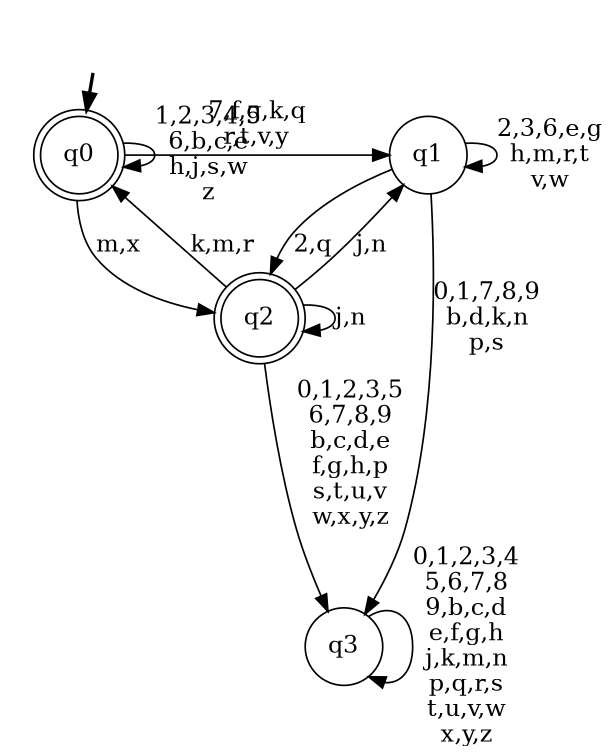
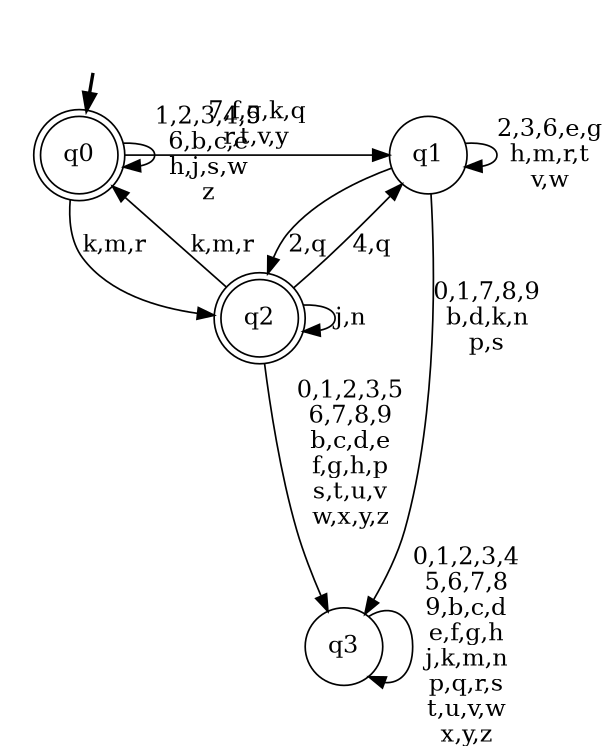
(119, 245) -> (115, 245)
(372, 245) -> (372, 245)
